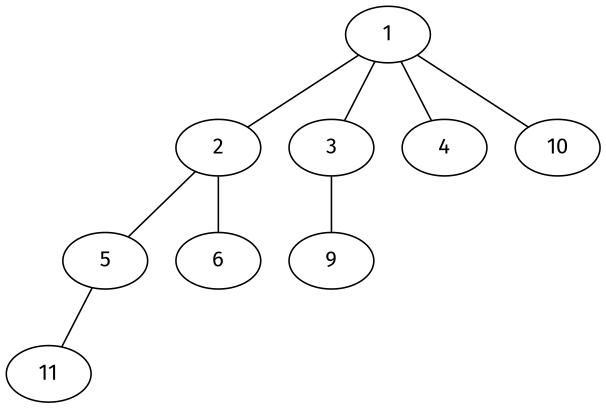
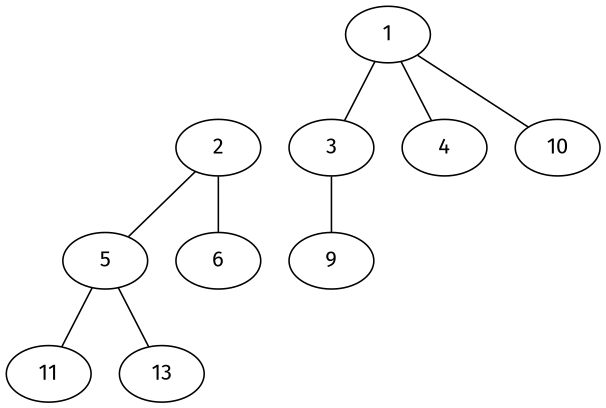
(303, 91) -> none
none -> (162, 374)
